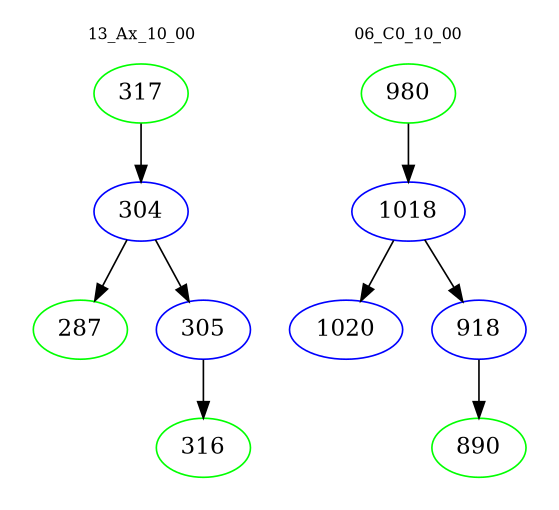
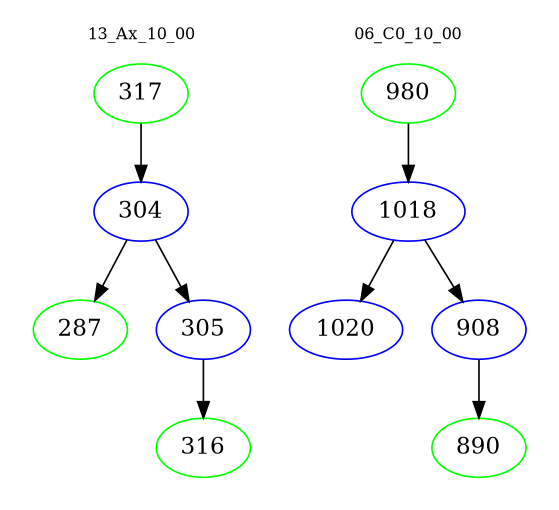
(479, 330) -> (479, 330)
